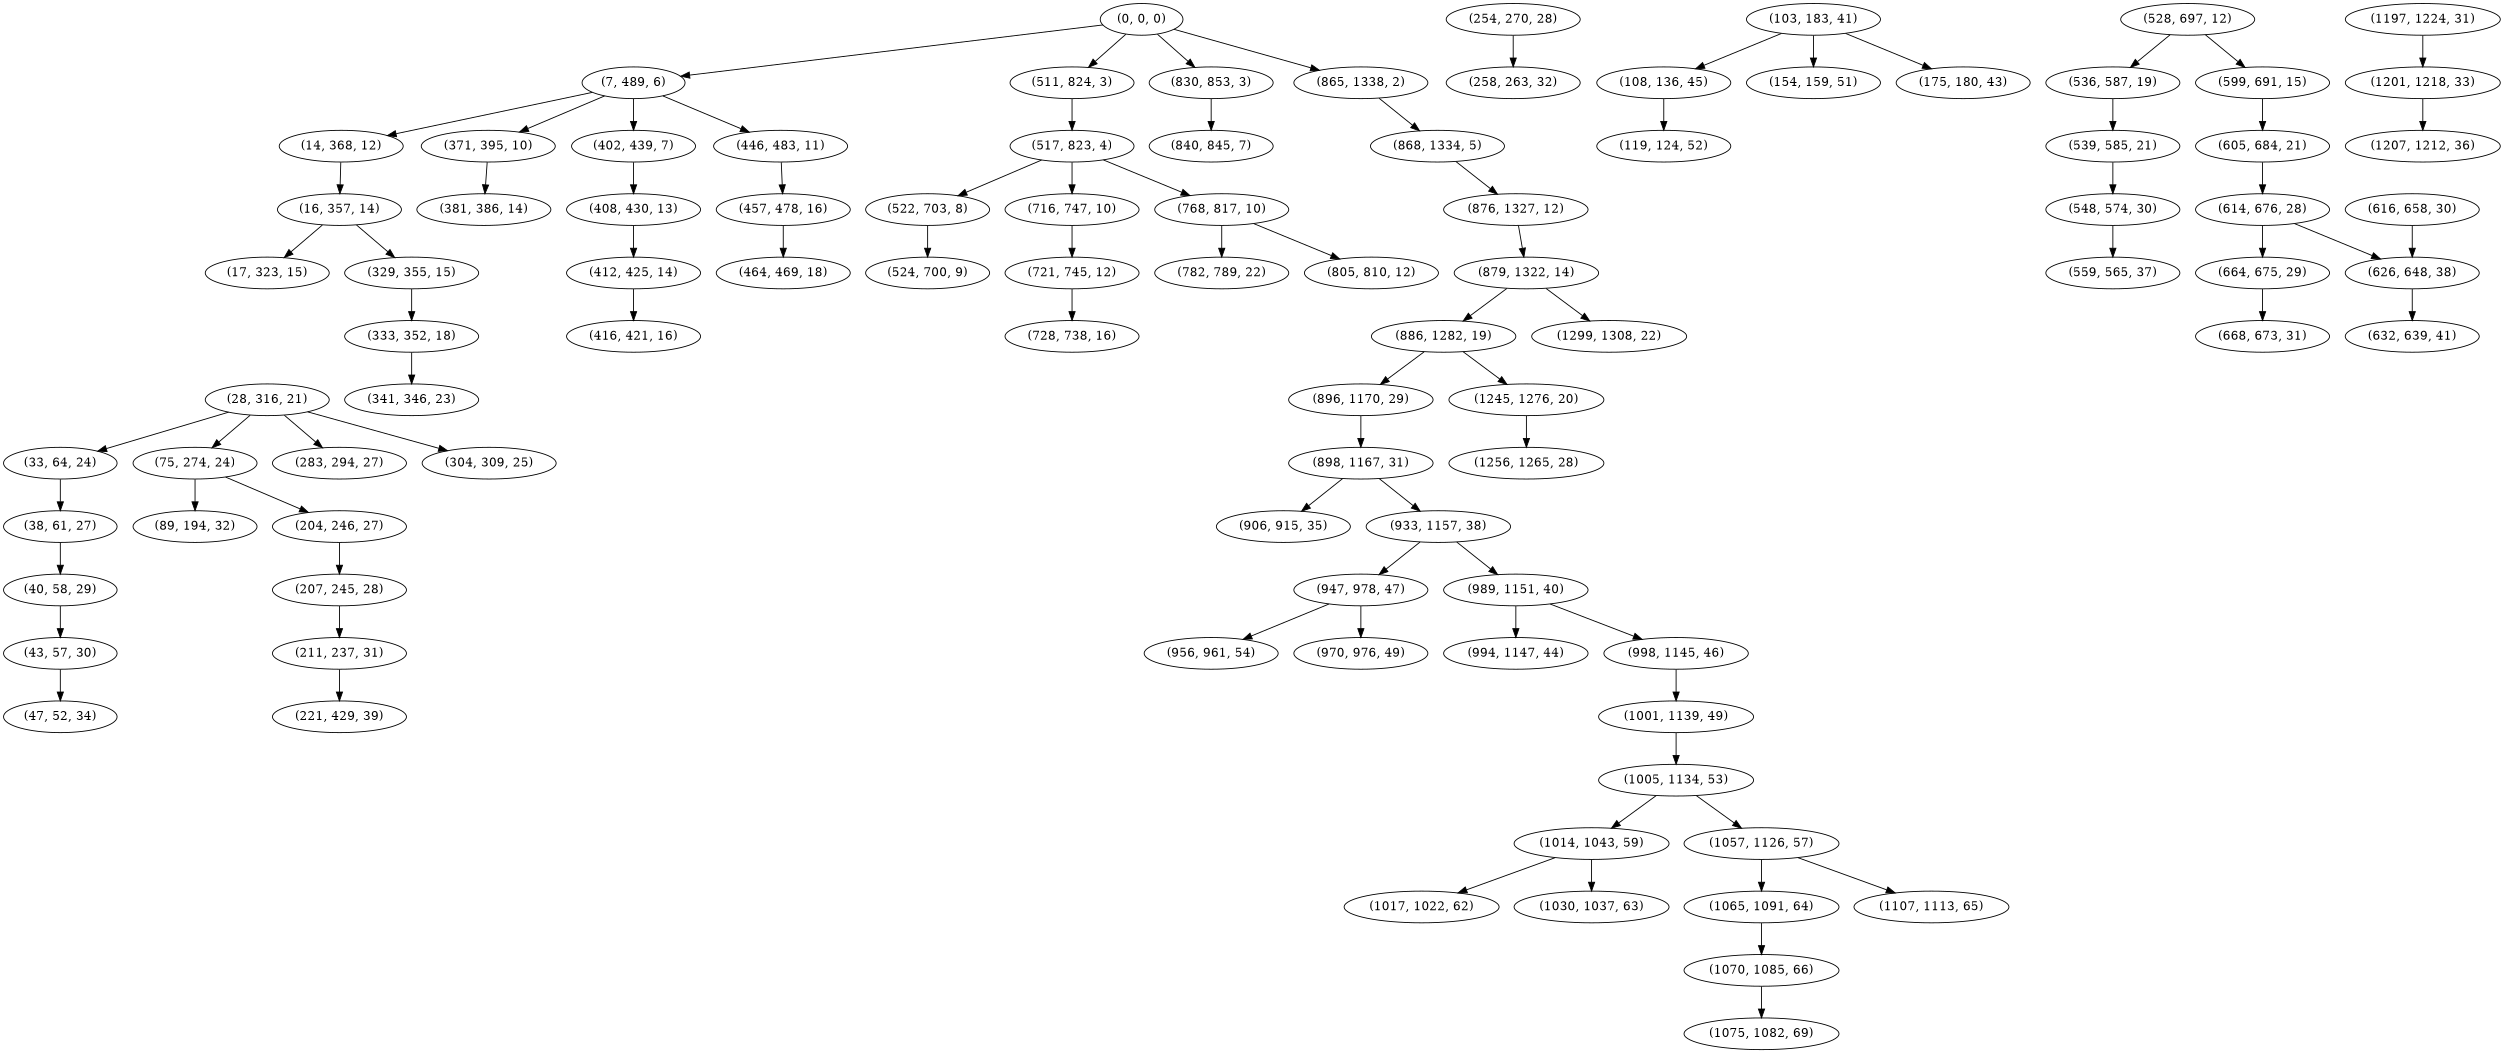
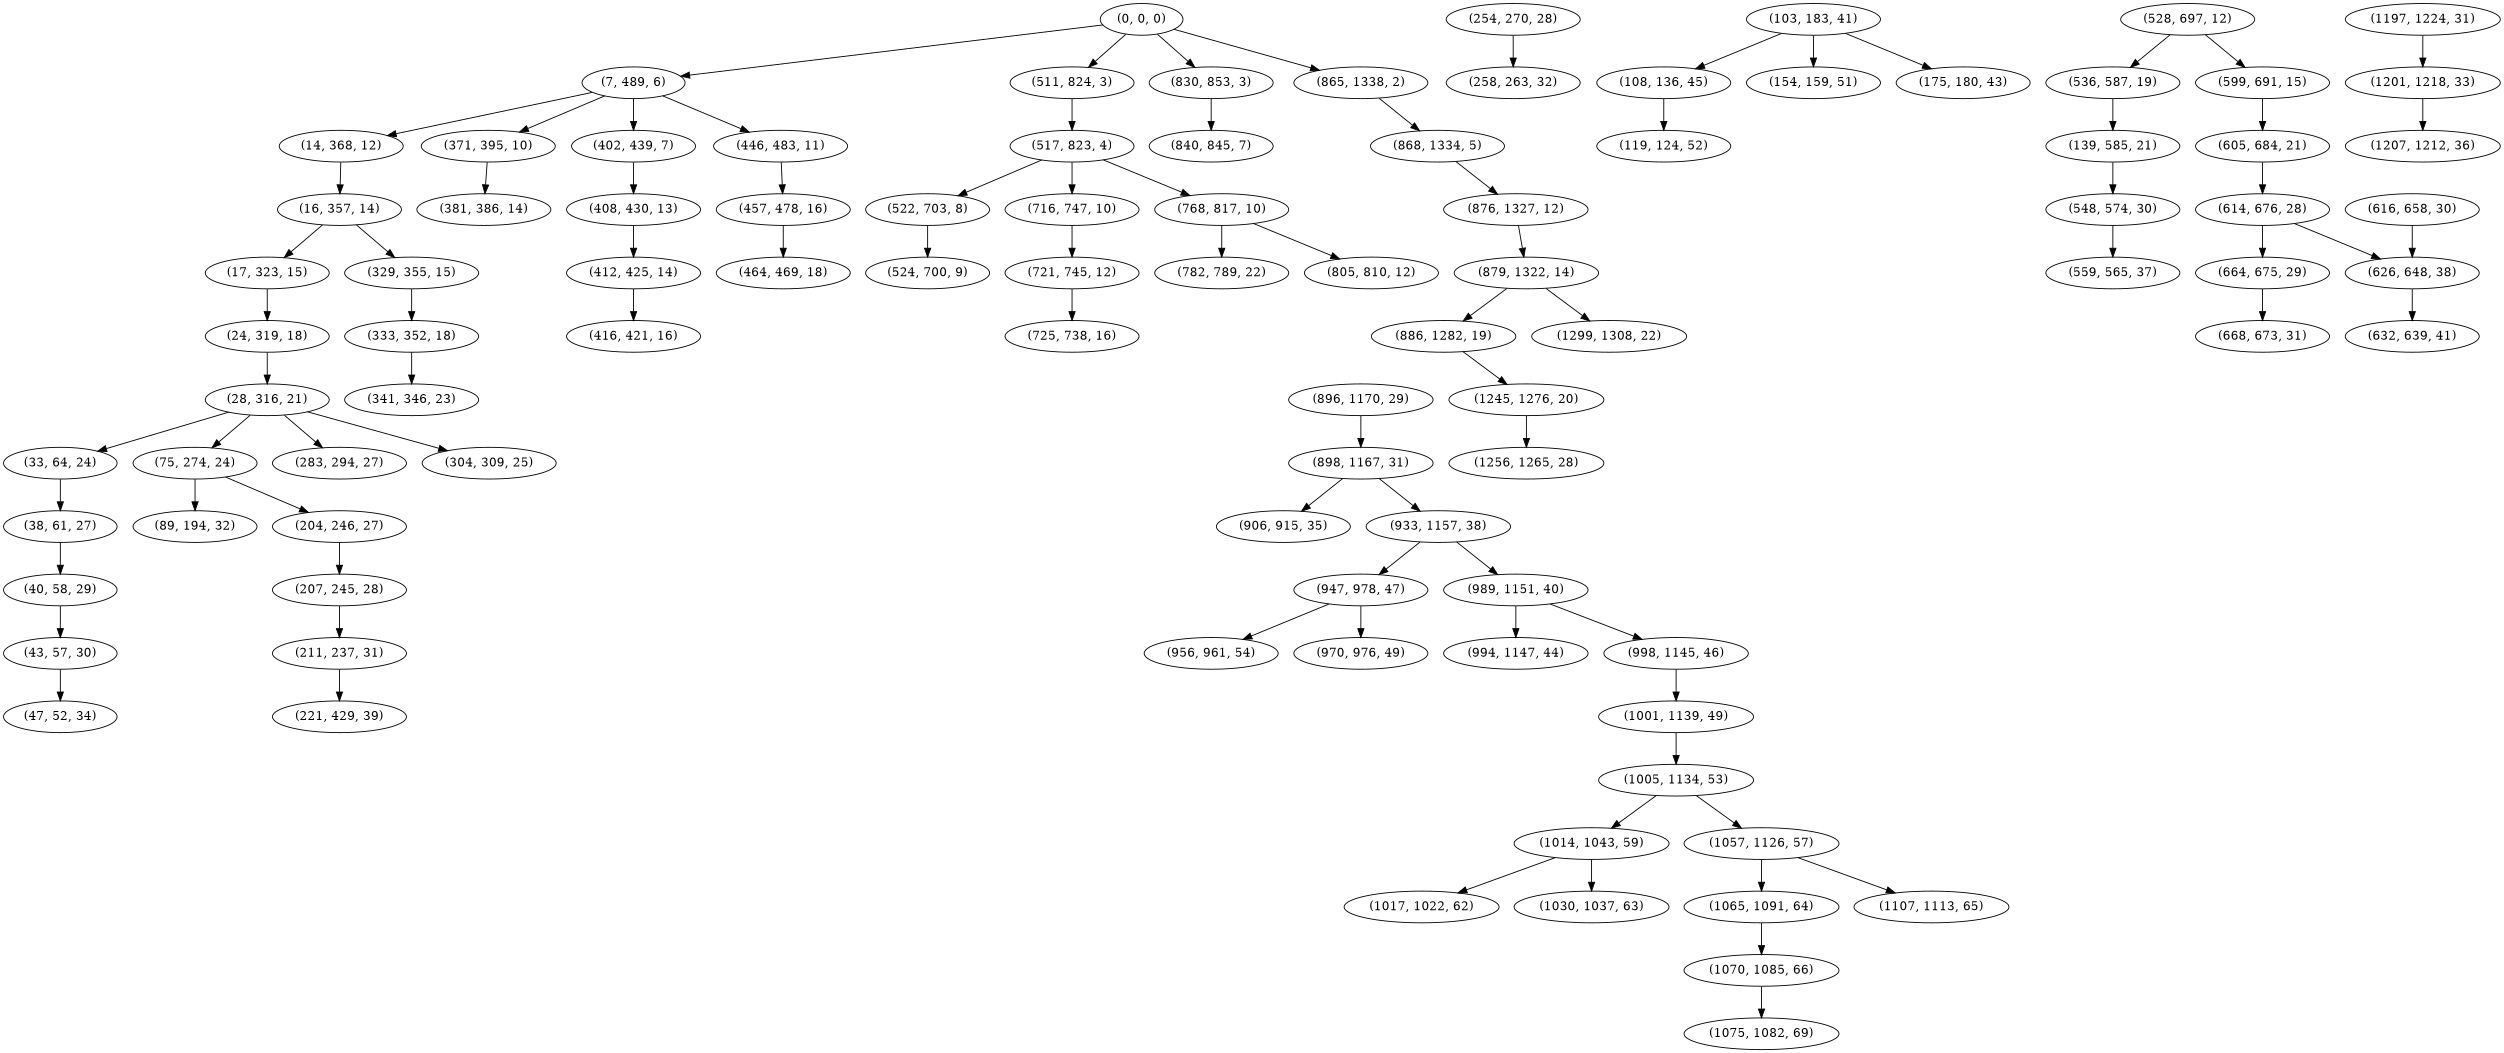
(2113, 146) -> (2113, 146)
none -> (267, 336)
(1072, 336) -> (1072, 336)
(1406, 365) -> none
